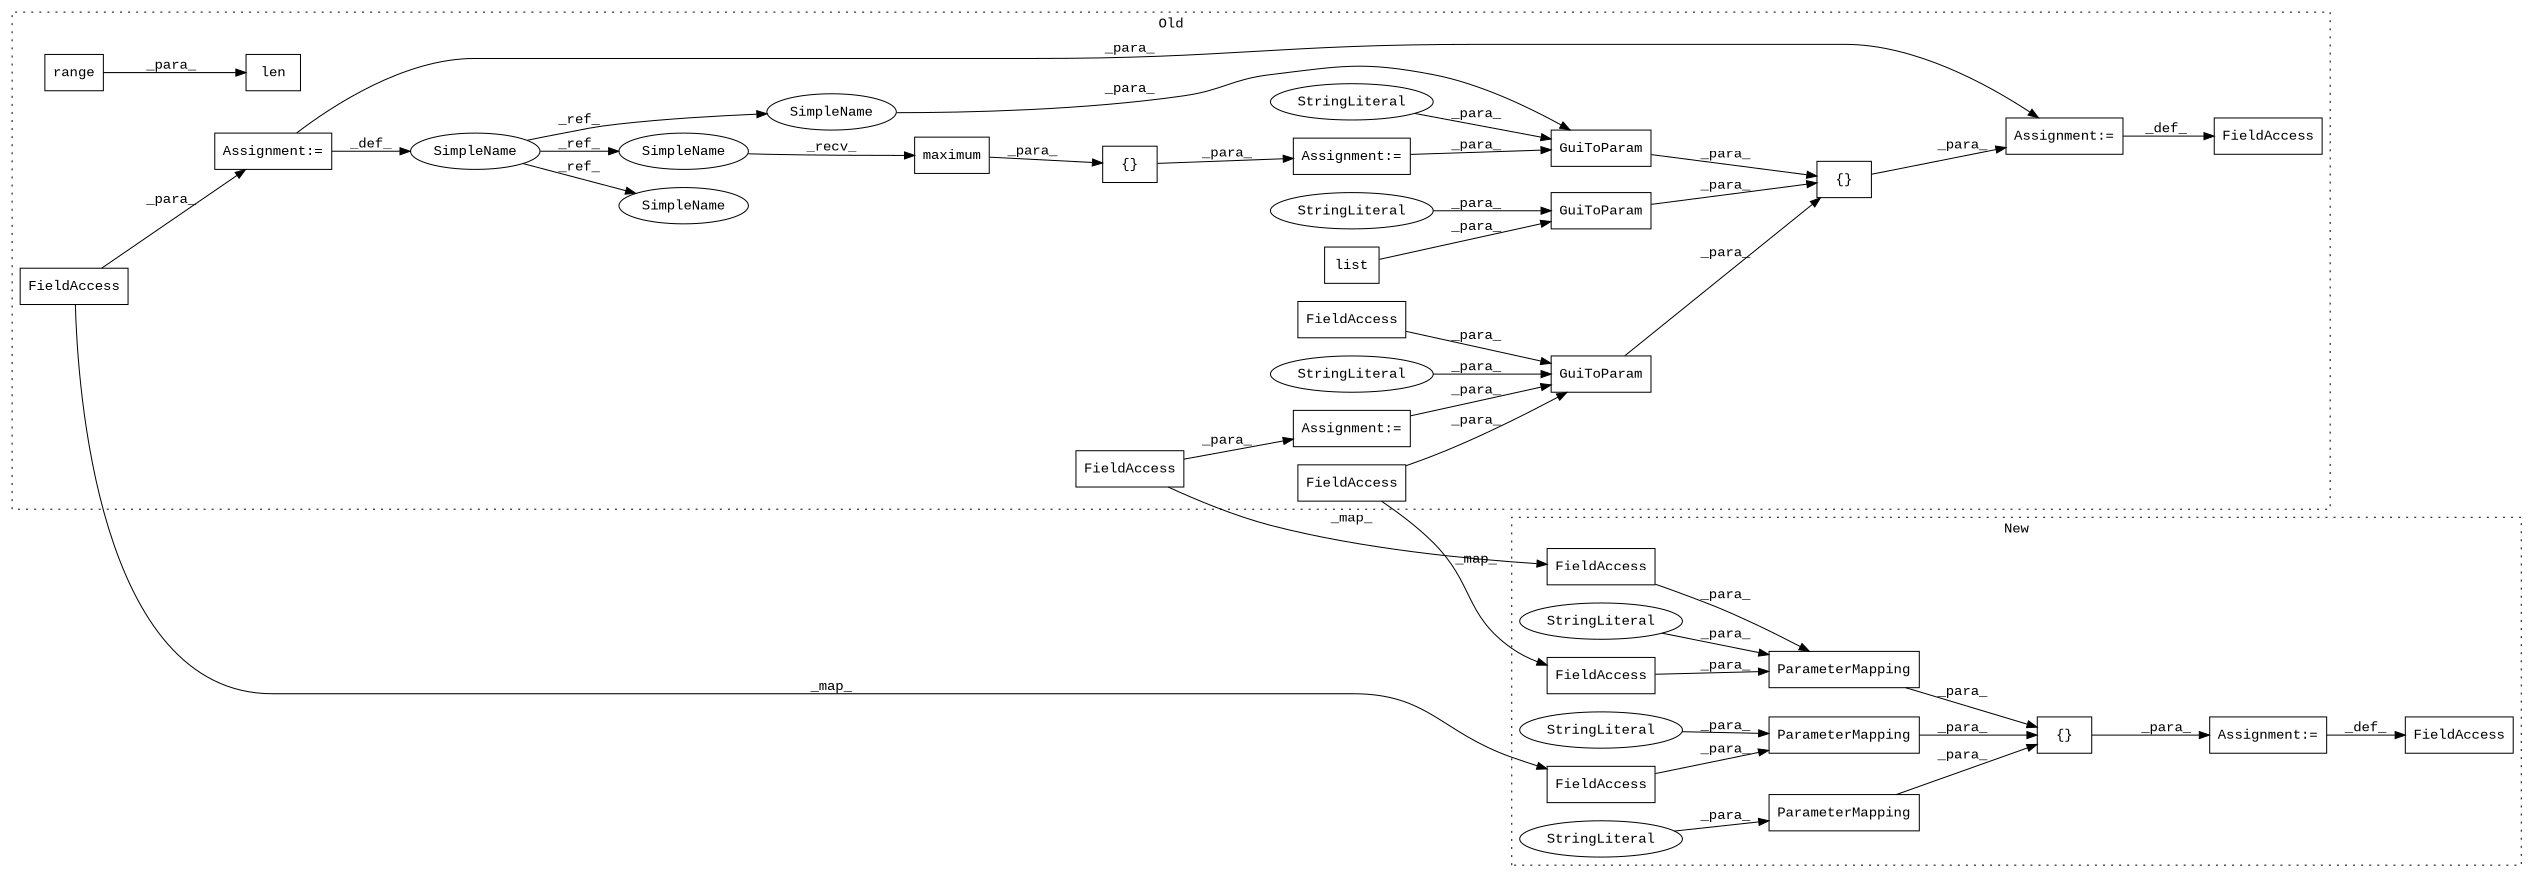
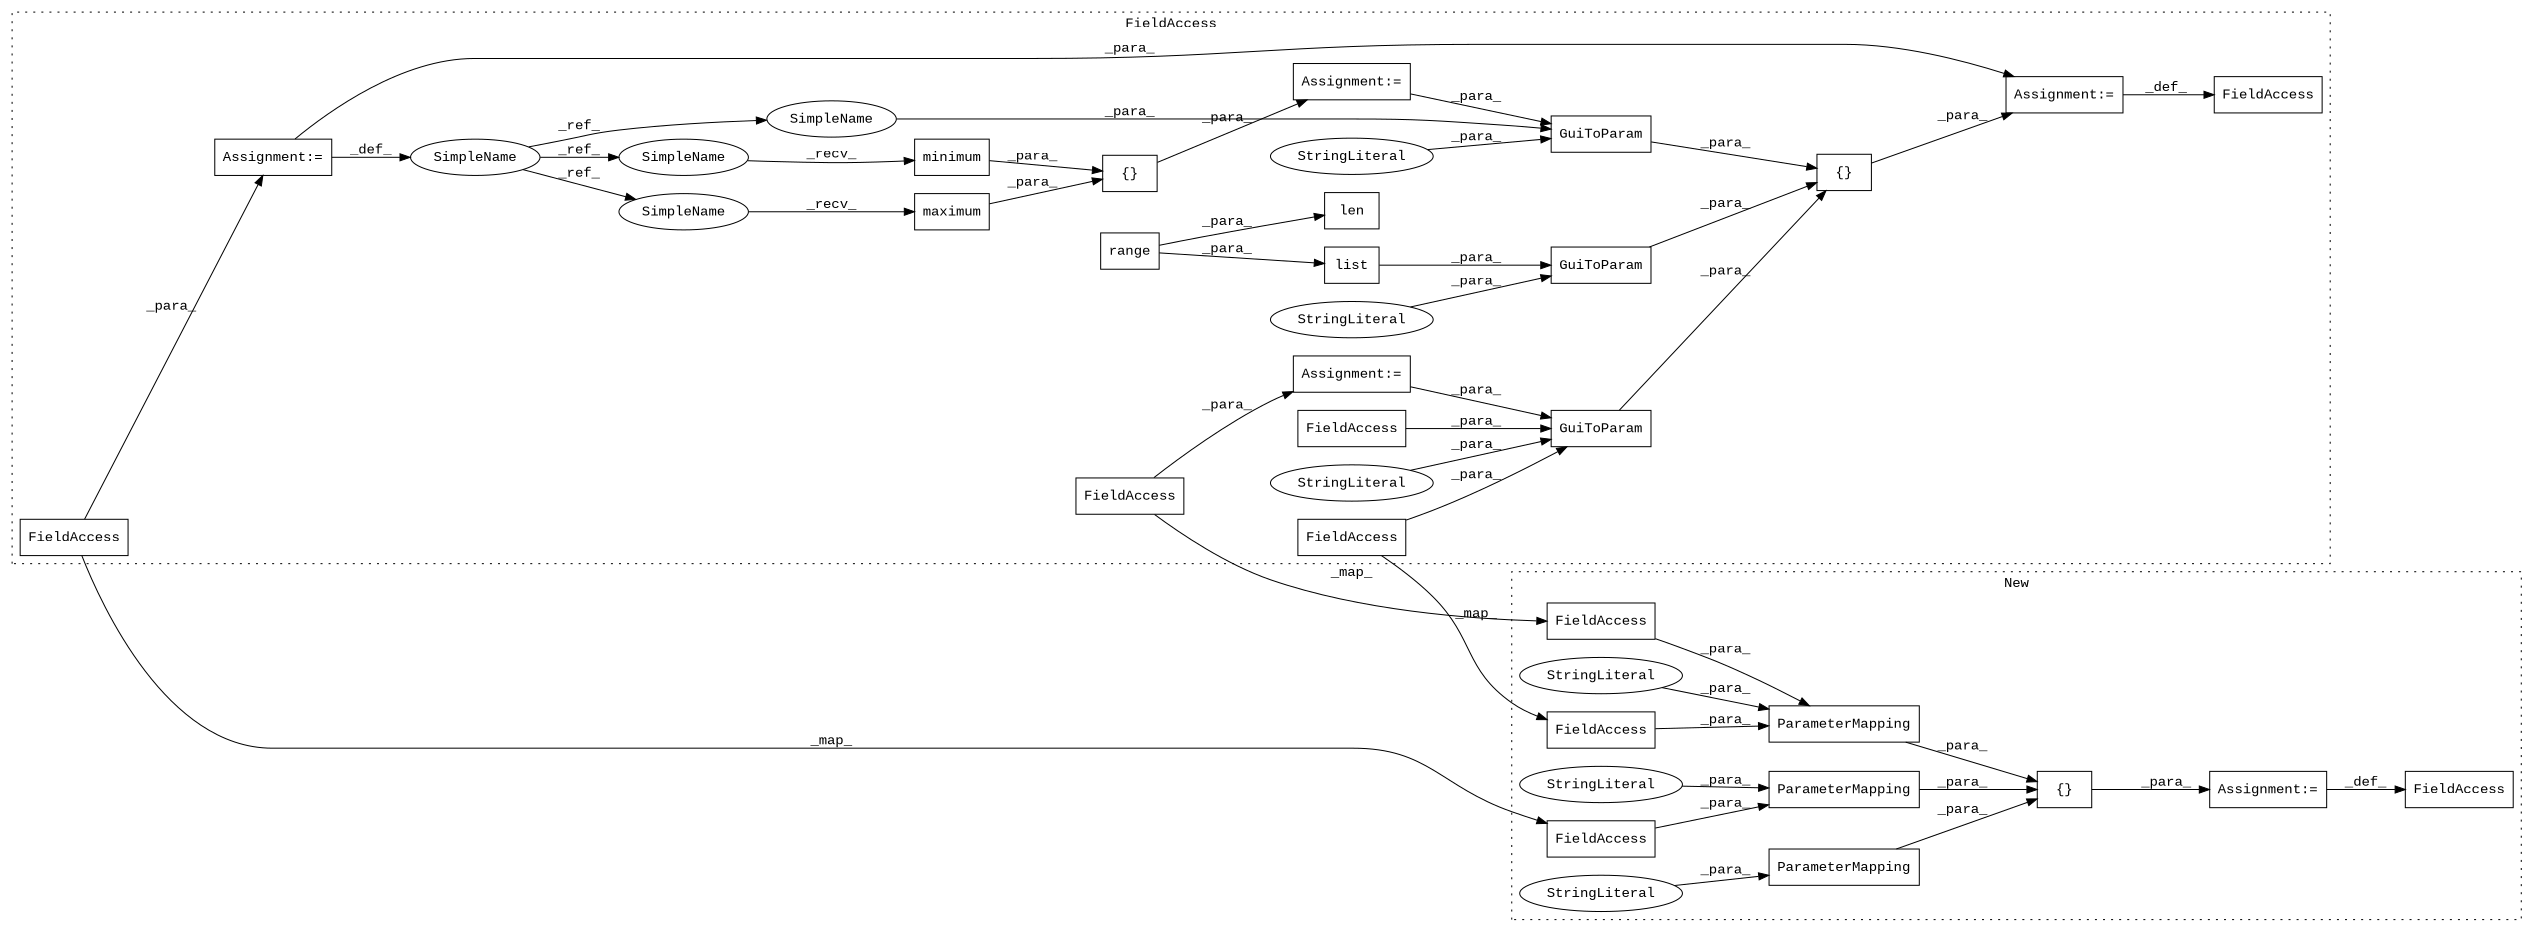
(1171, 24) -> (1171, 24)
none -> (952, 157)
none -> (1237, 258)
